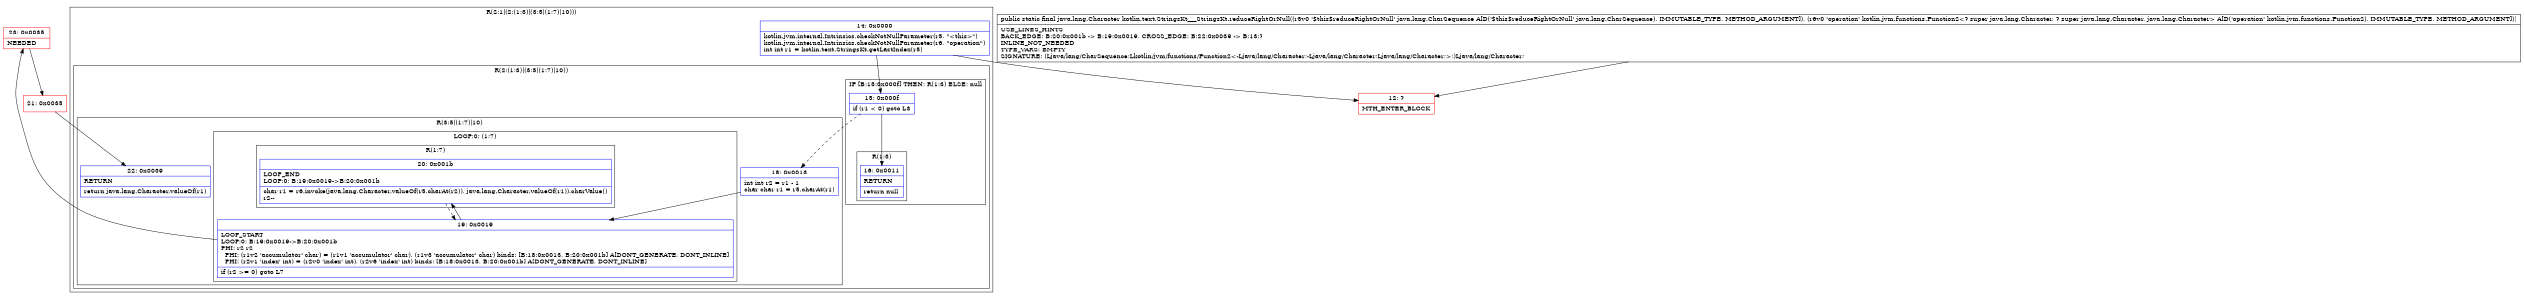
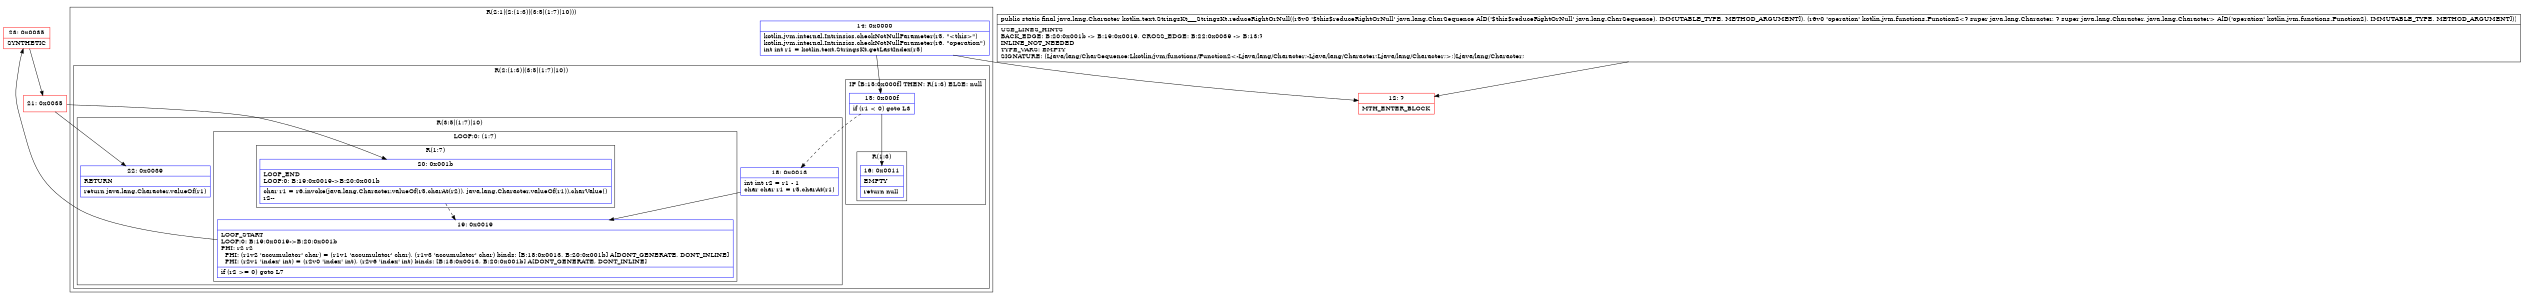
(22, 43) -> (27, 43)
(878, 181) -> (876, 181)
(458, 214) -> (228, 114)
